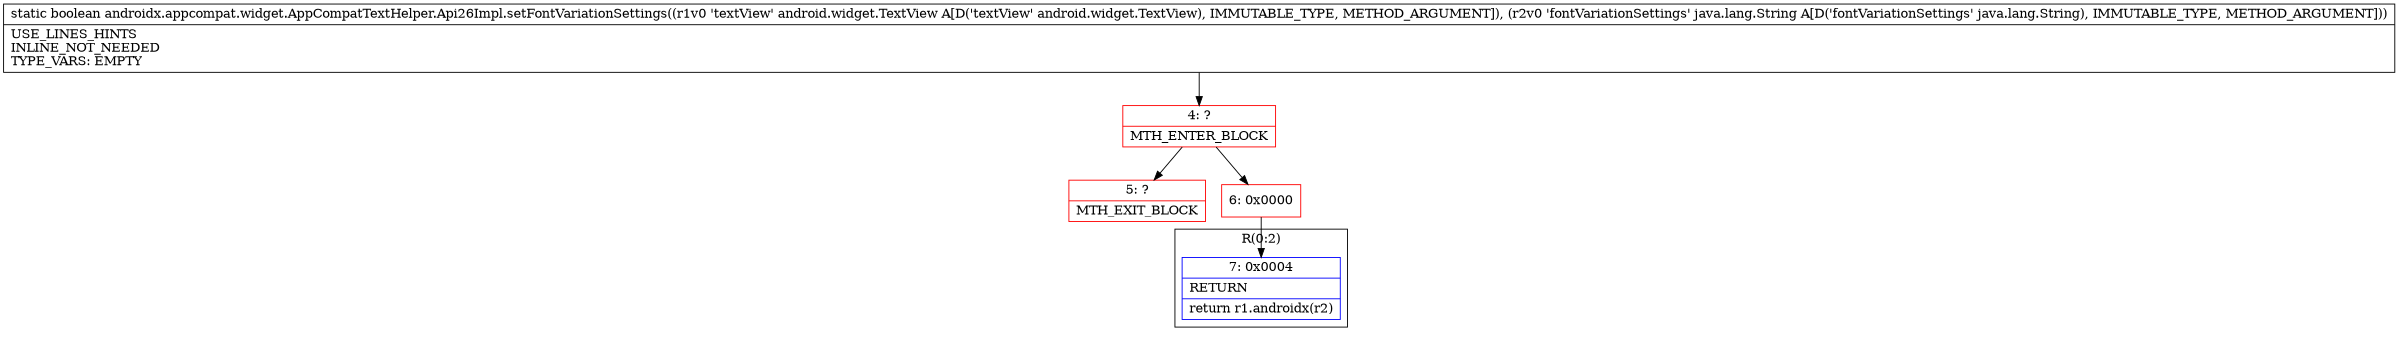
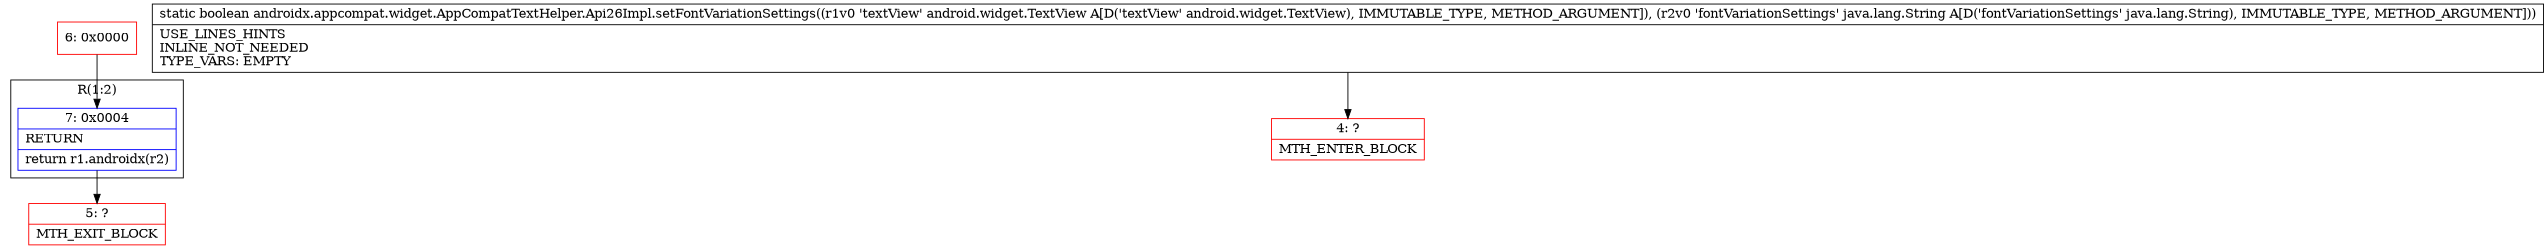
(1171, 160) -> (97, 184)
(1229, 162) -> none
(1261, 239) -> (97, 90)
